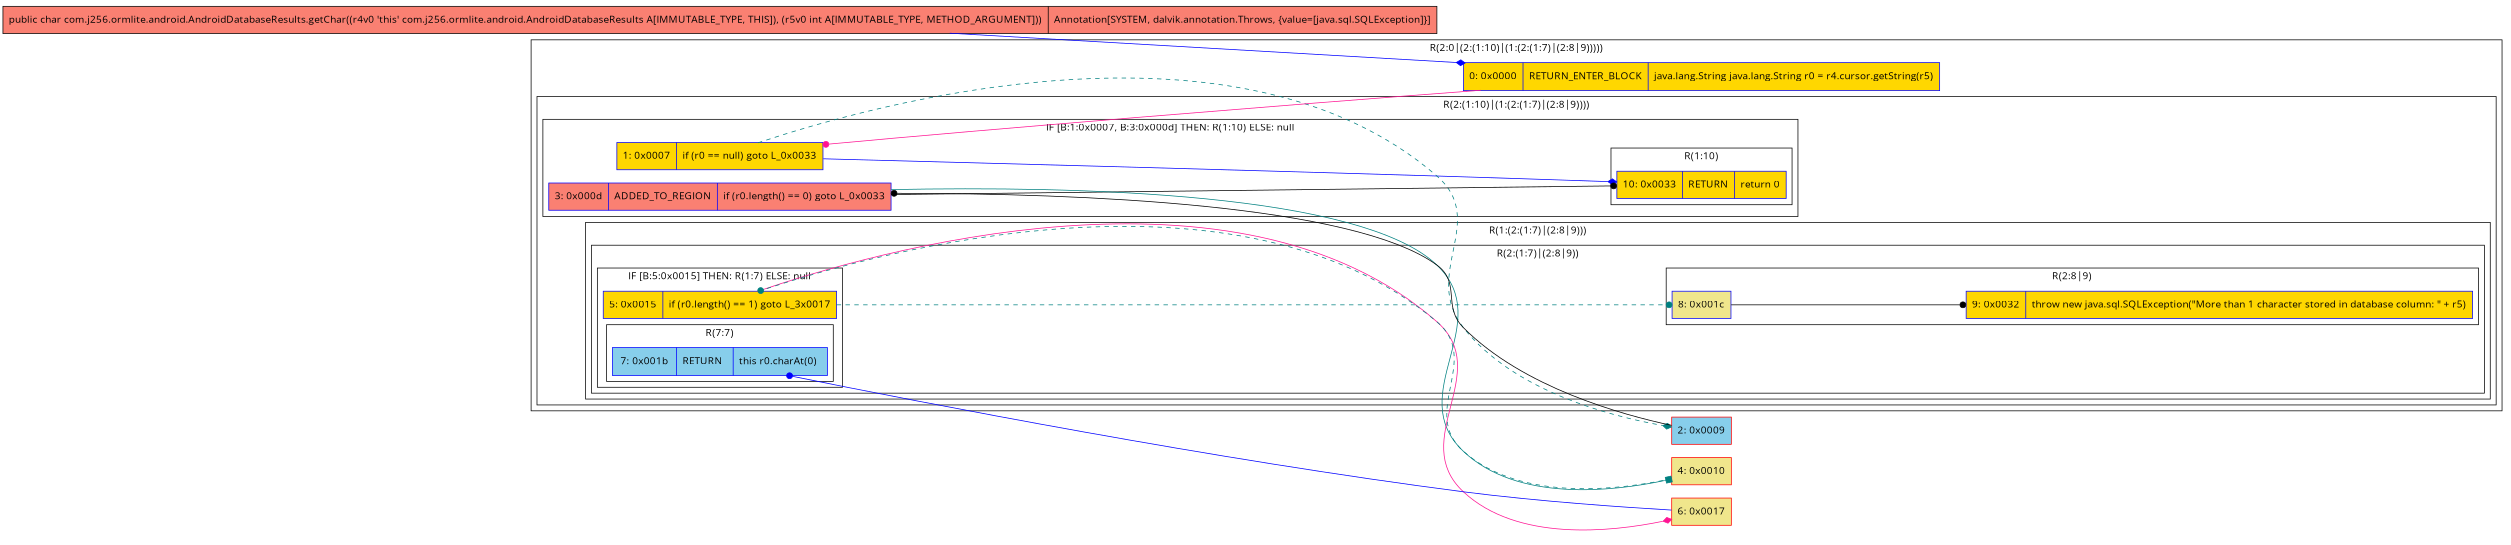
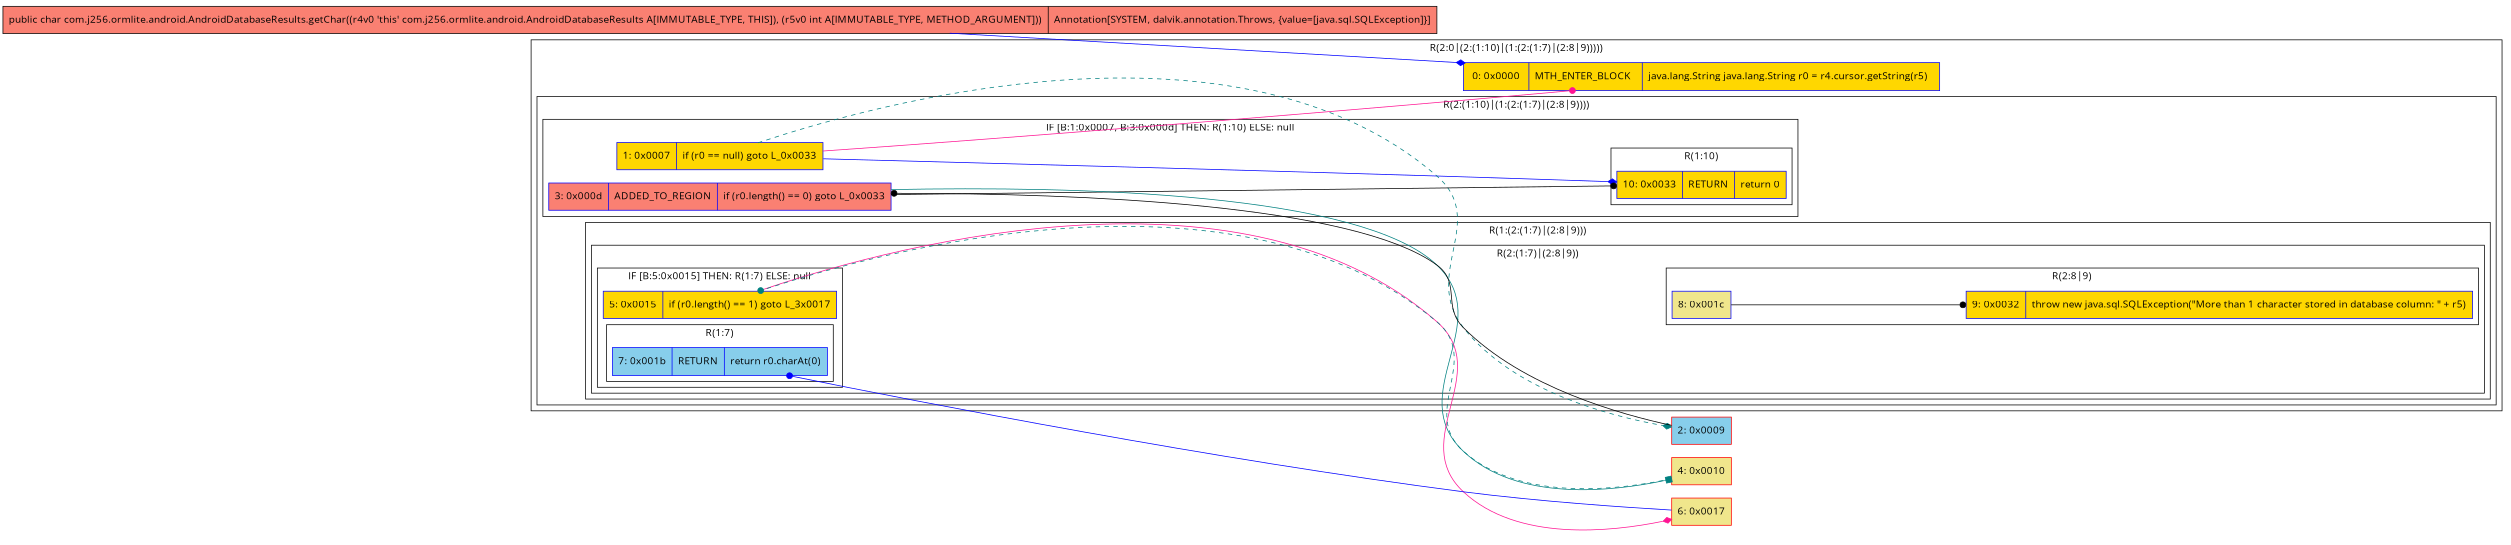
(1586, 76) -> (1583, 76)
(1171, 115) -> (1178, 124)
(1251, 305) -> none
(720, 333) -> (720, 333)
(778, 361) -> (776, 361)
